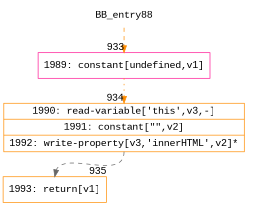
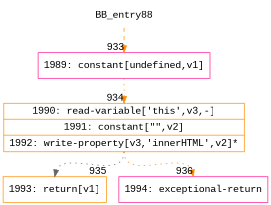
(93, 165) -> (93, 165)
none -> (193, 190)
